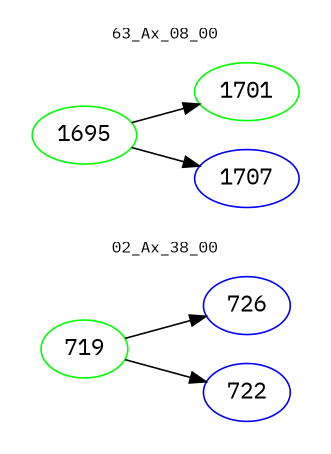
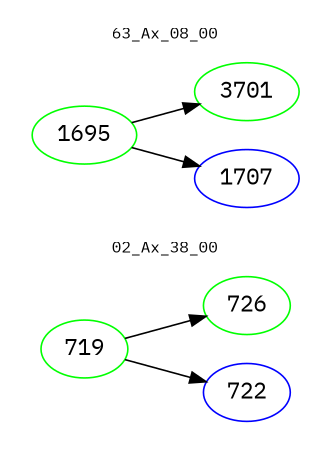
(247, 92) -> (247, 92)
(247, 306) -> (247, 306)
